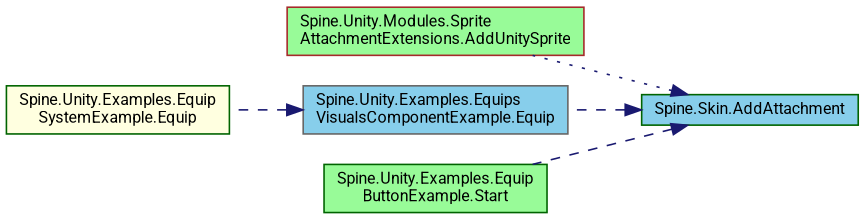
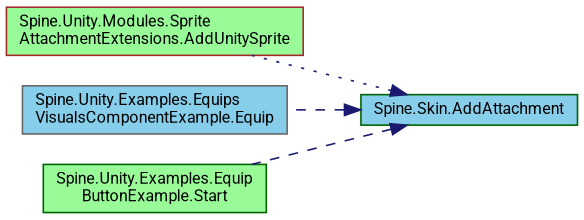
(118, 110) -> none
